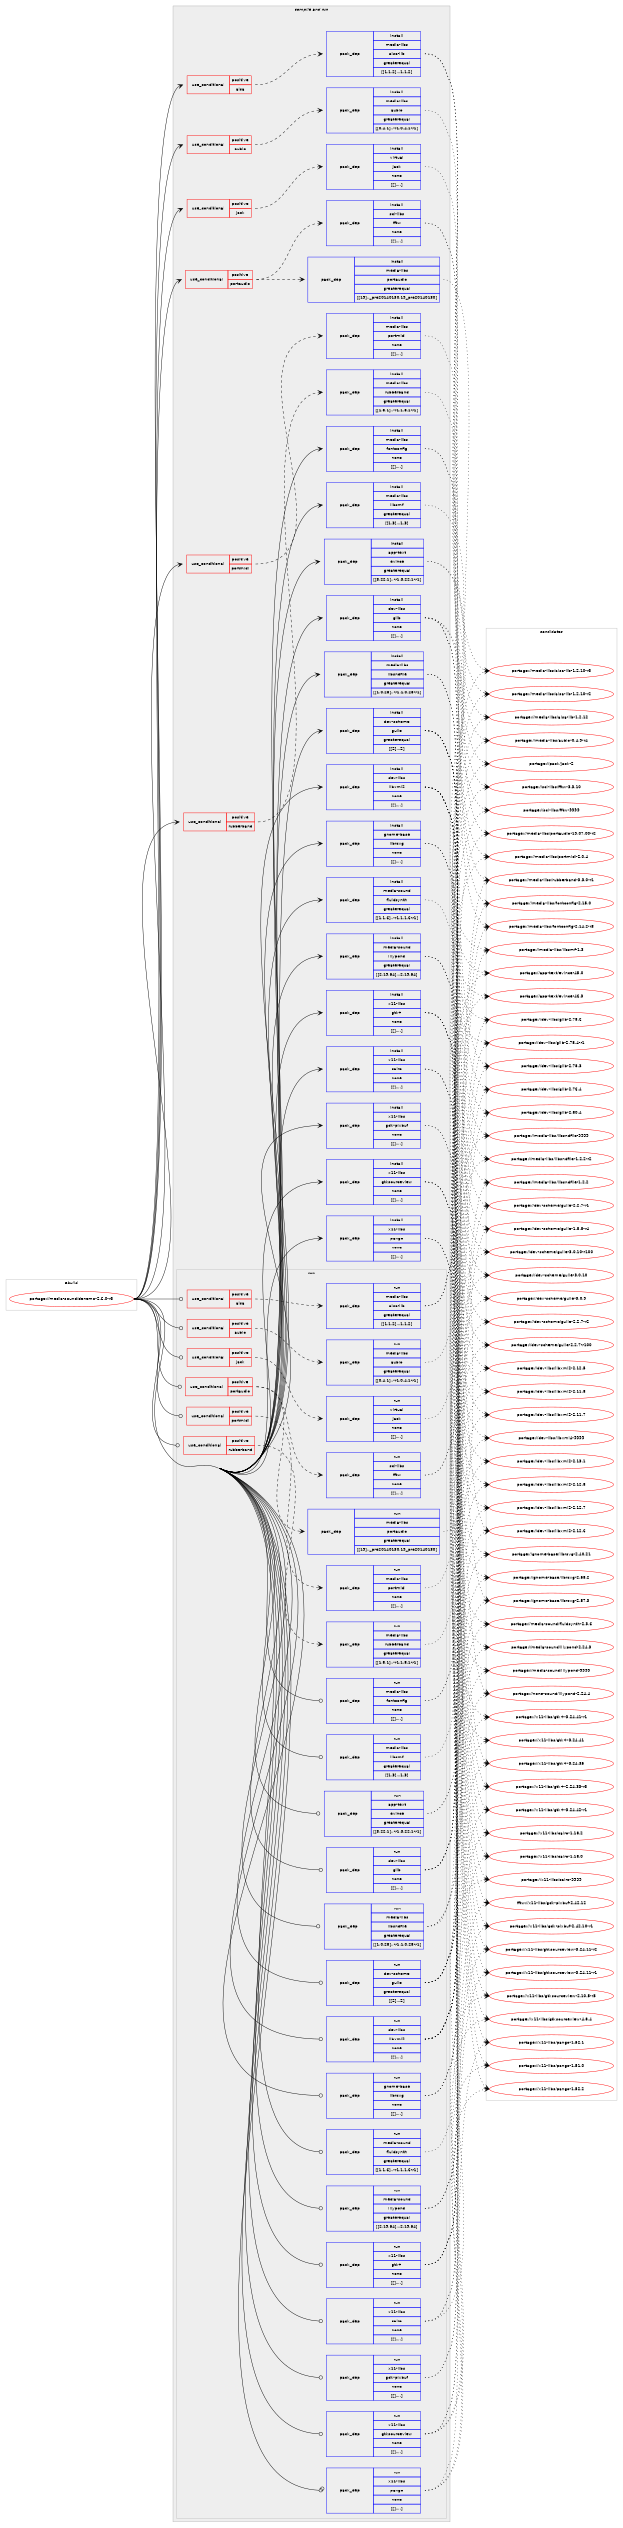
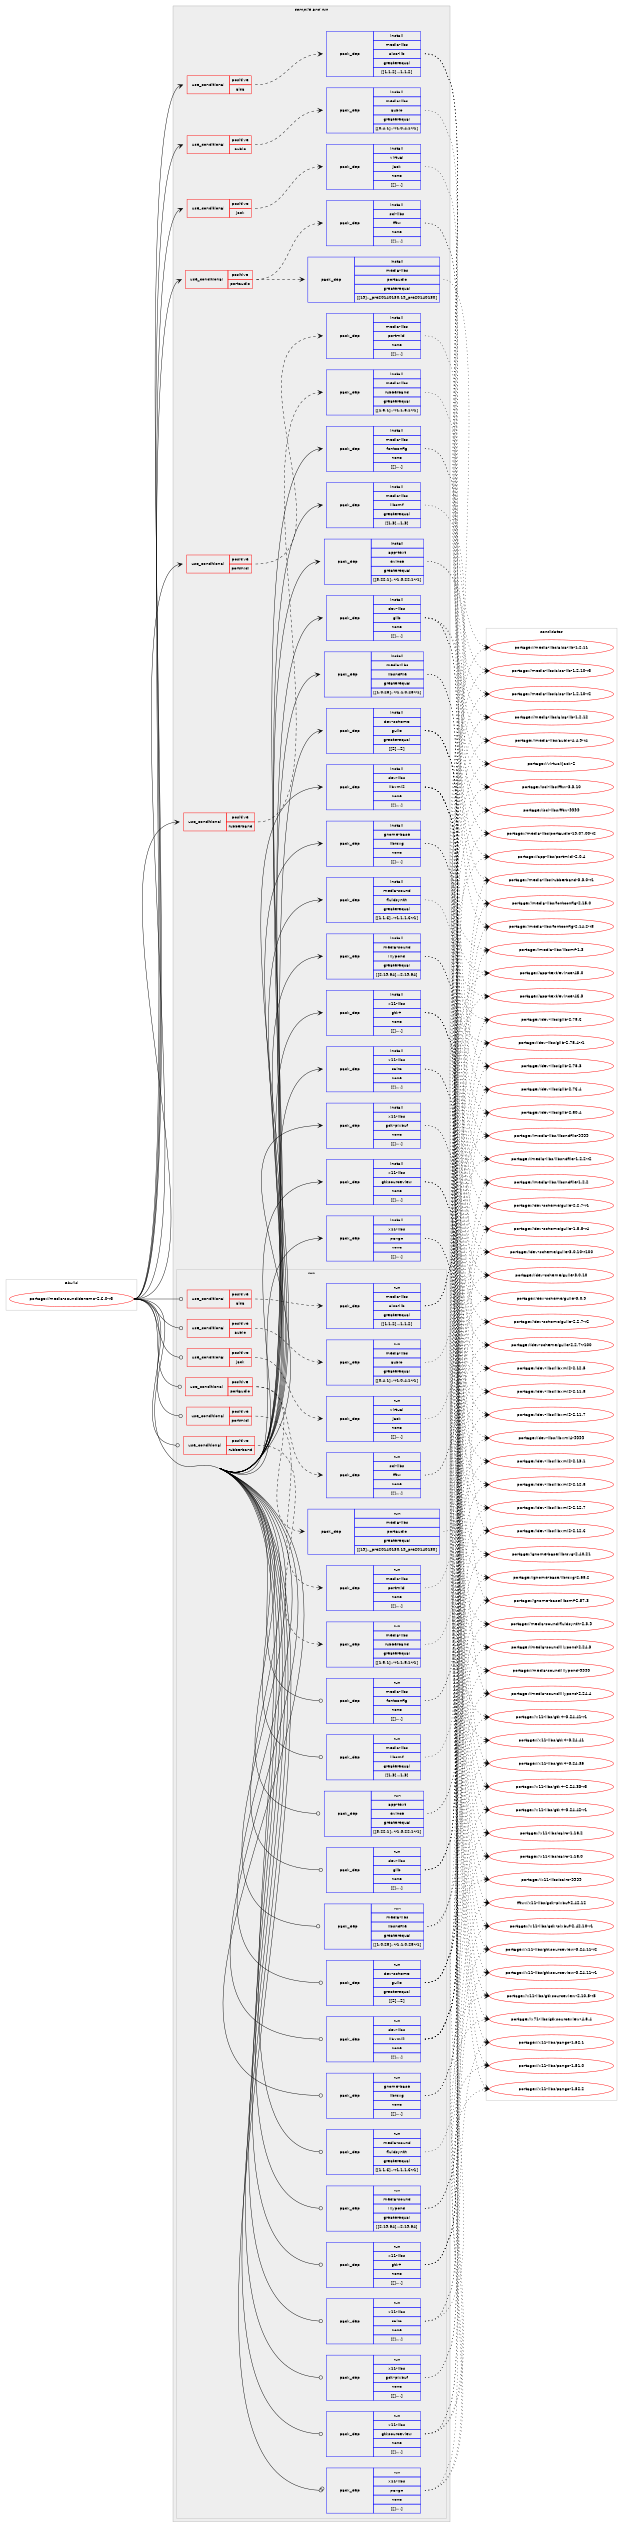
none -> (552, 648)
(552, 741) -> (552, 741)
(552, 764) -> (552, 764)
(552, 857) -> (552, 857)
(552, 1601) -> (552, 1601)
(552, 1624) -> (552, 1624)
(552, 1694) -> (552, 1694)
(552, 2019) -> (552, 2019)
